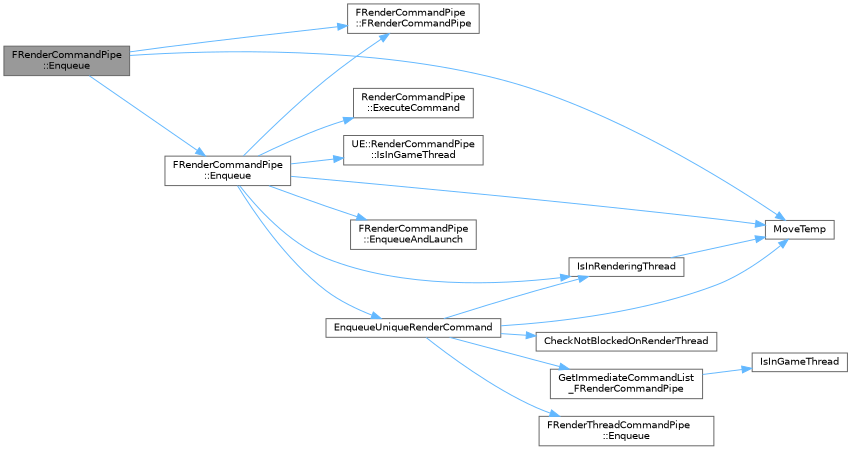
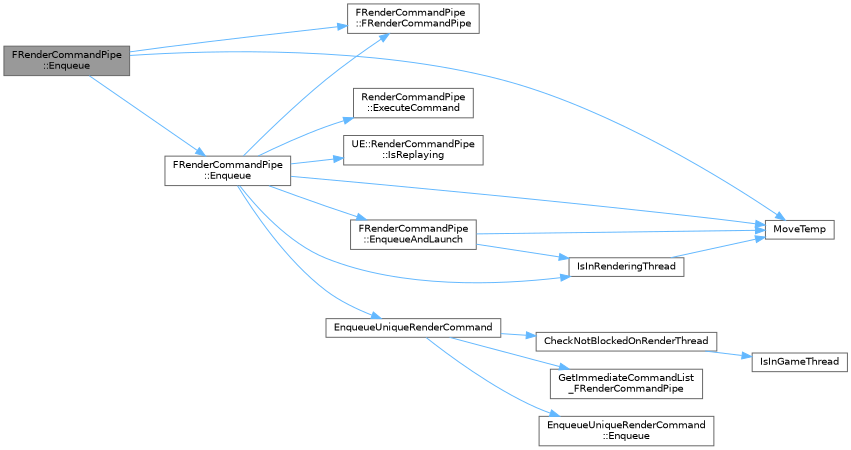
(413, 150) -> (413, 150)
(511, 298) -> (518, 251)
(647, 305) -> (616, 232)
(722, 372) -> (723, 353)
(626, 431) -> (626, 431)
